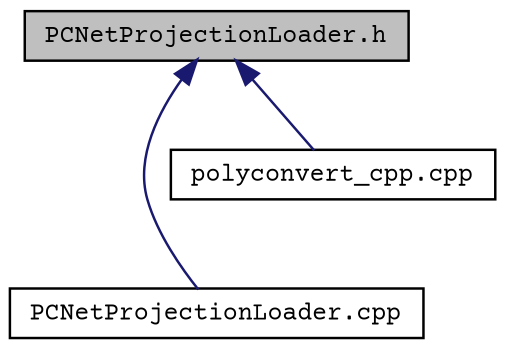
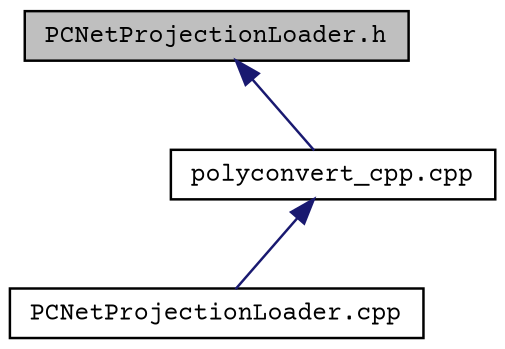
(145, 187) -> (266, 254)
